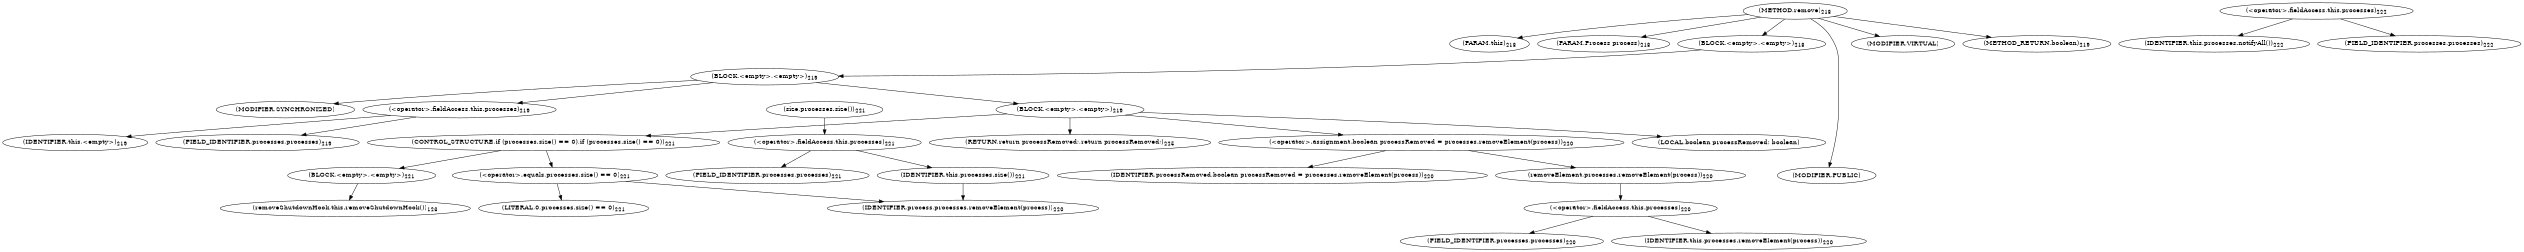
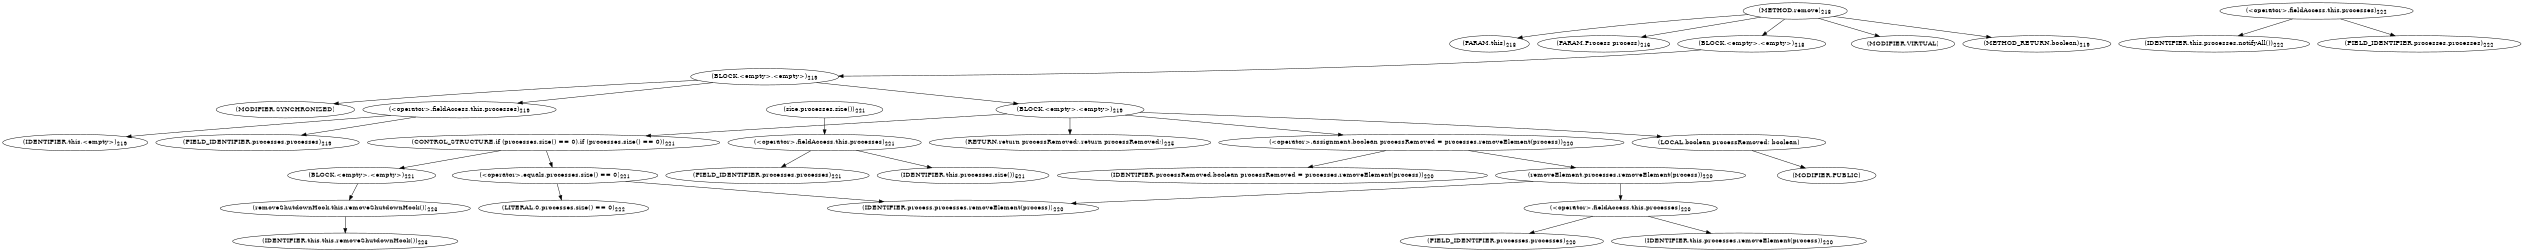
(1646, 43) -> (1646, 43)
(1839, 86) -> (1776, 159)
(1020, 175) -> (1020, 175)
(963, 190) -> (1305, 193)
(433, 208) -> (433, 208)
(620, 208) -> (620, 208)
none -> (345, 241)
